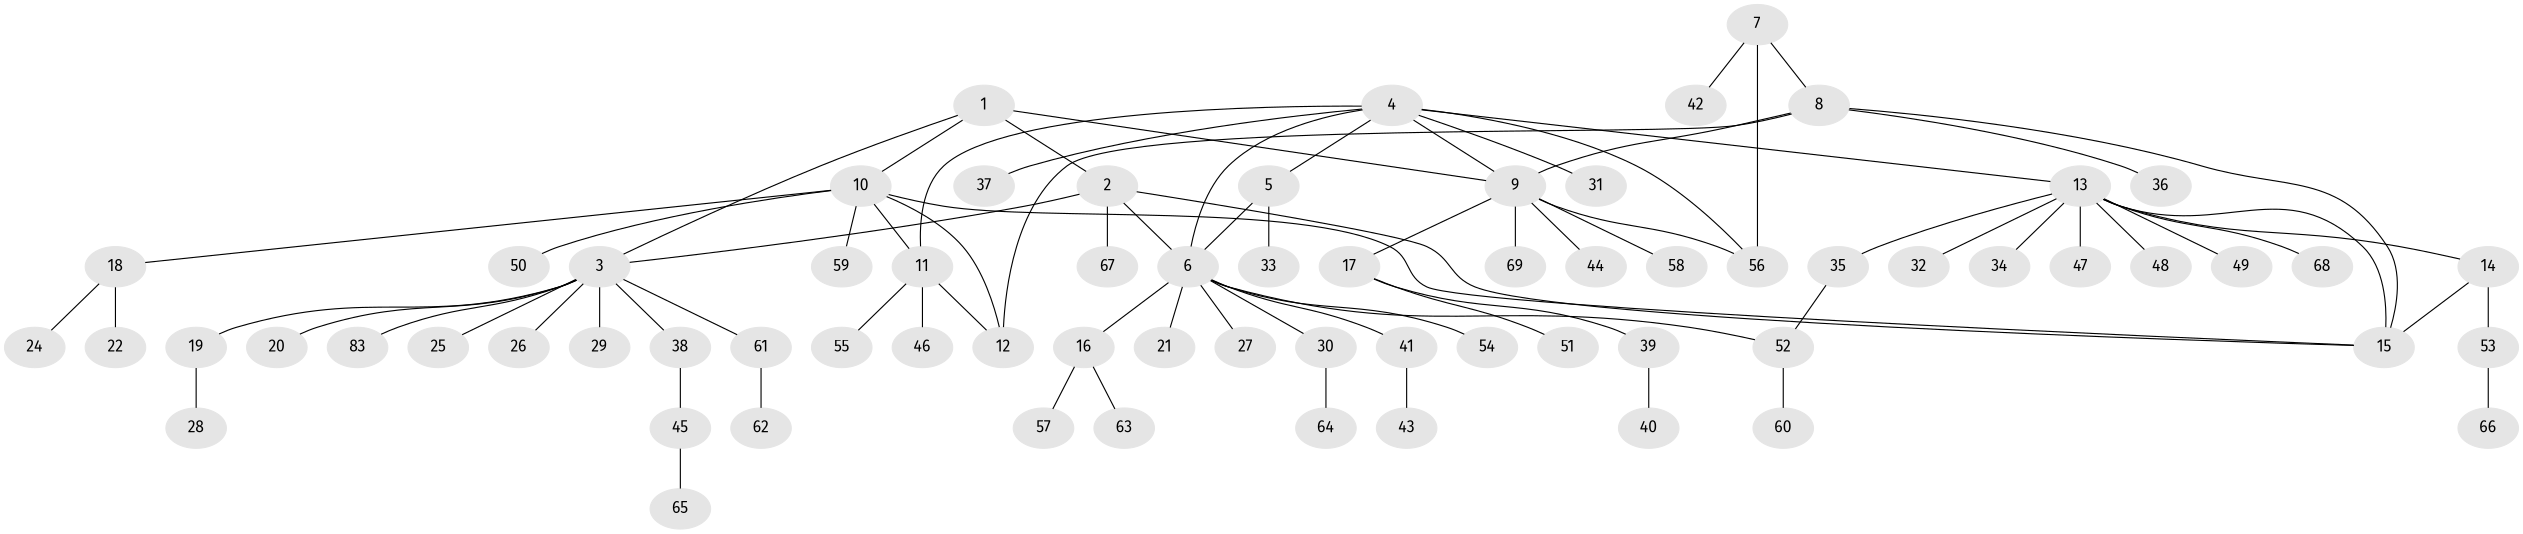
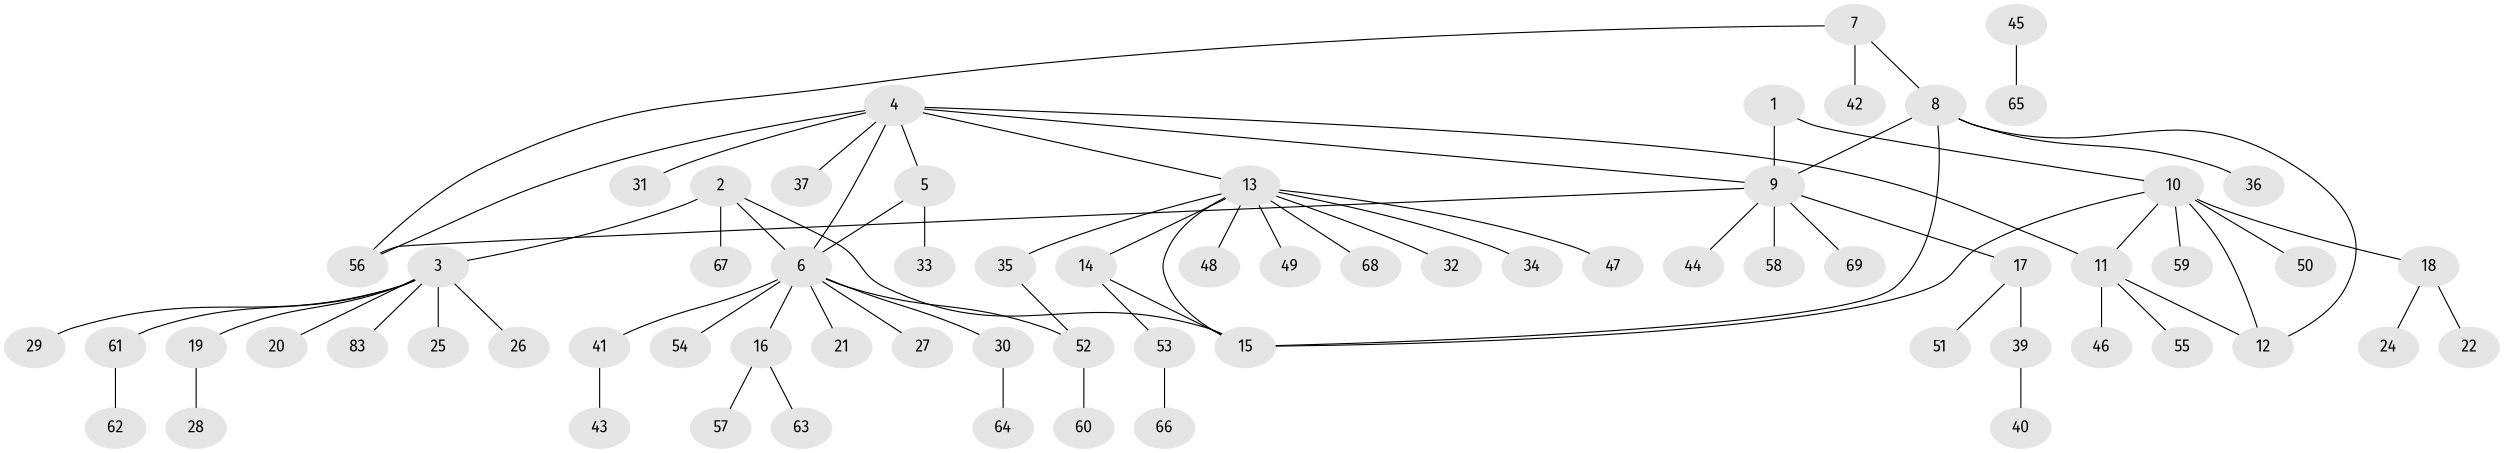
(1046, 146) -> none
(788, 179) -> none
(680, 347) -> none
